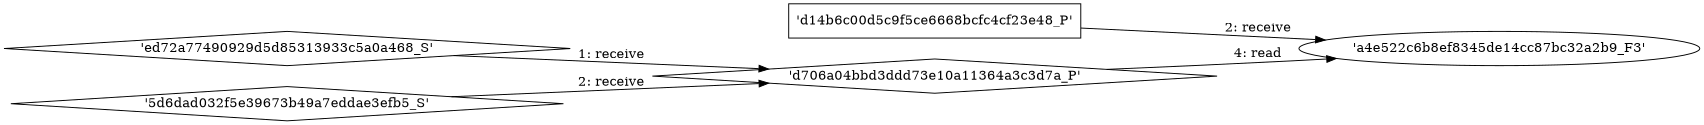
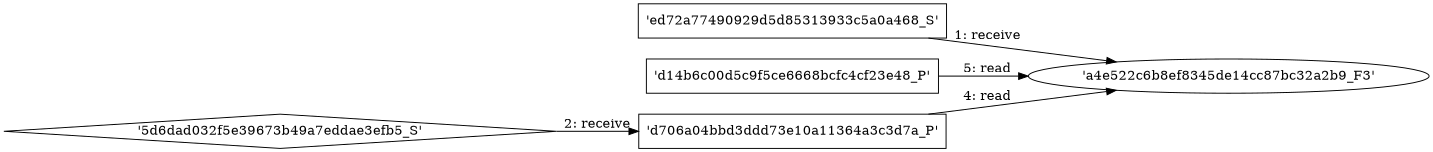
(1258, 28) -> (987, 69)
(287, 49) -> (792, 21)
(606, 62) -> (1018, 49)
(935, 76) -> (792, 131)
